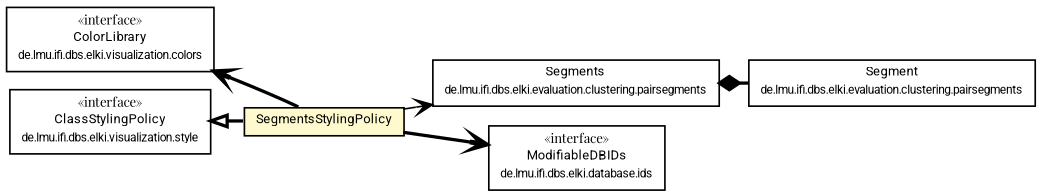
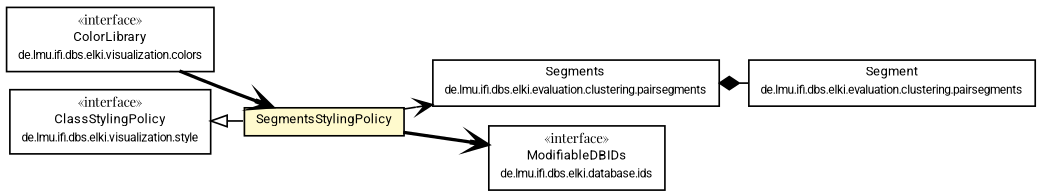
(744, 83) -> (744, 83)
(264, 92) -> (218, 86)
(235, 121) -> (235, 121)
